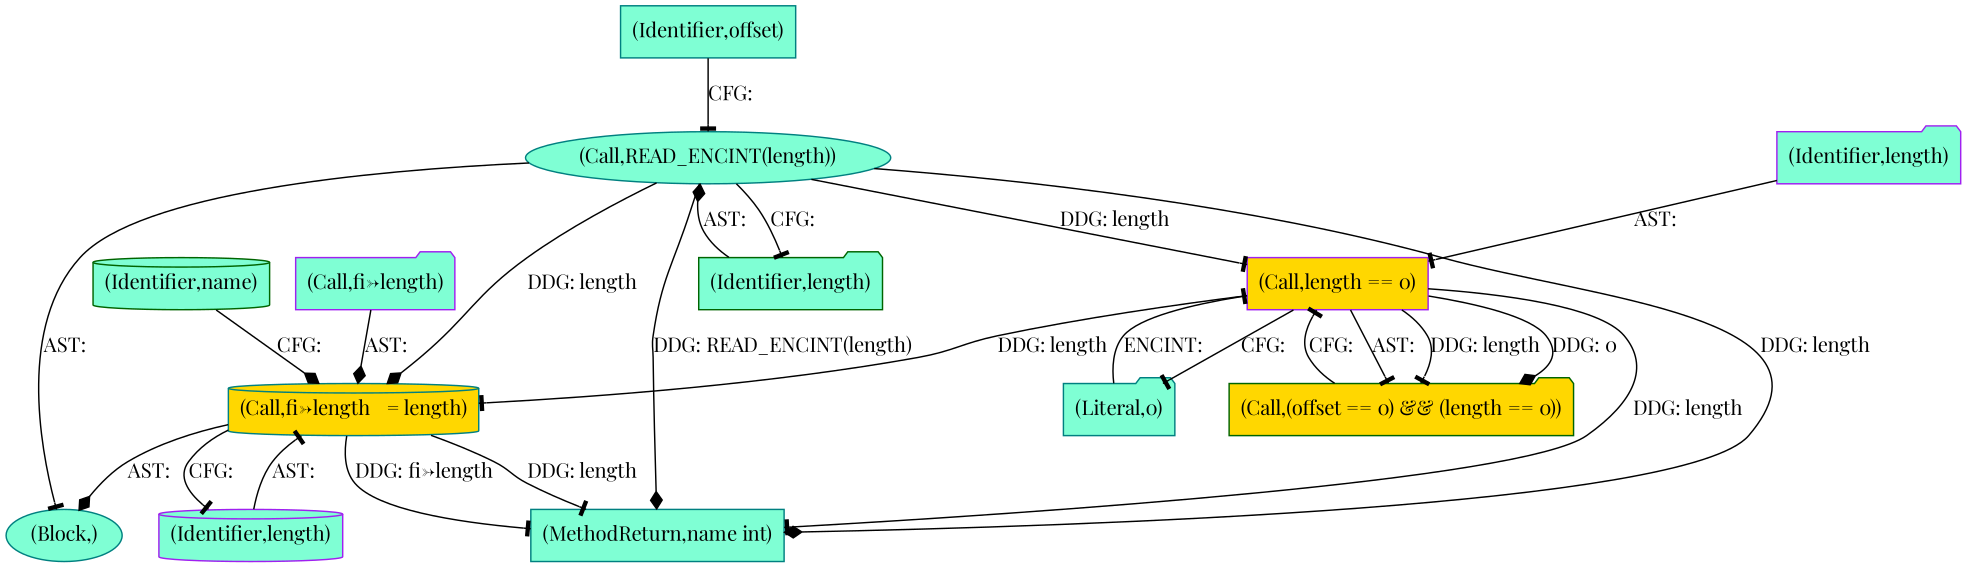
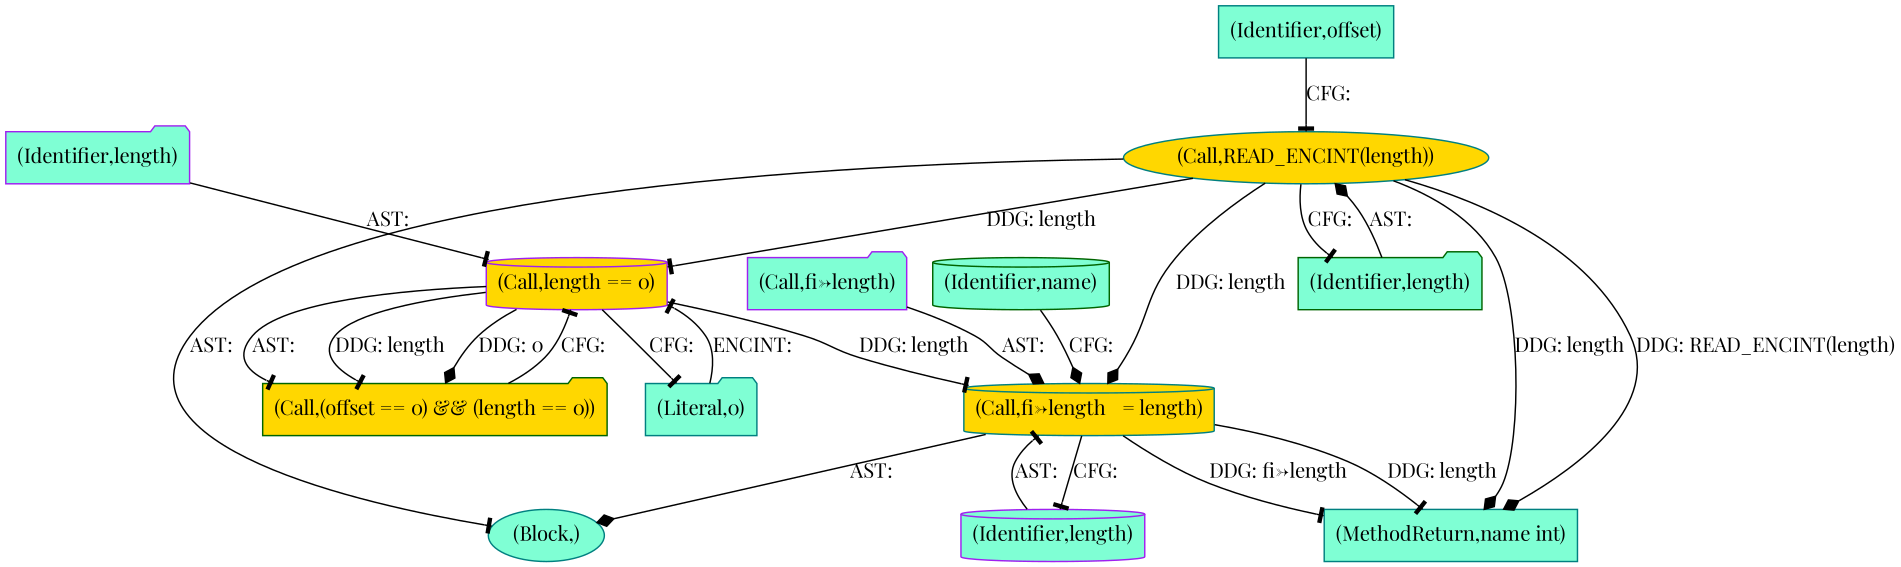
(708, 158) -> (1306, 158)
(1338, 284) -> (577, 284)
(1355, 482) -> none
